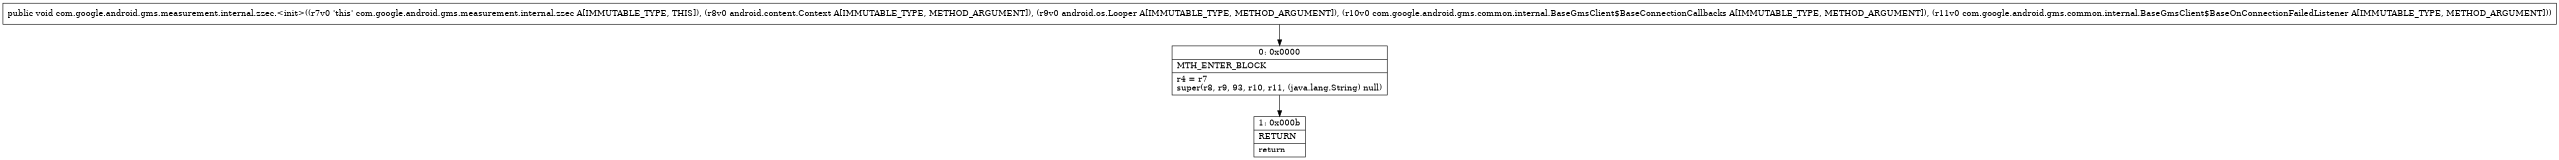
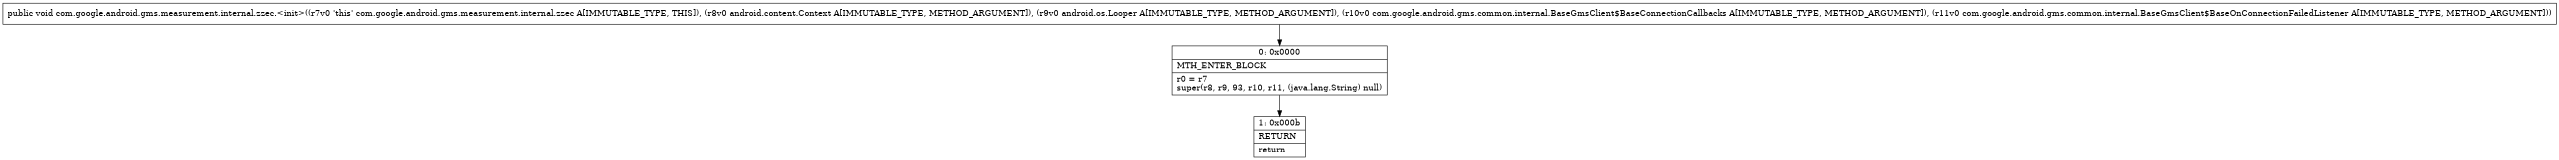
(1192, 79) -> (1192, 79)
